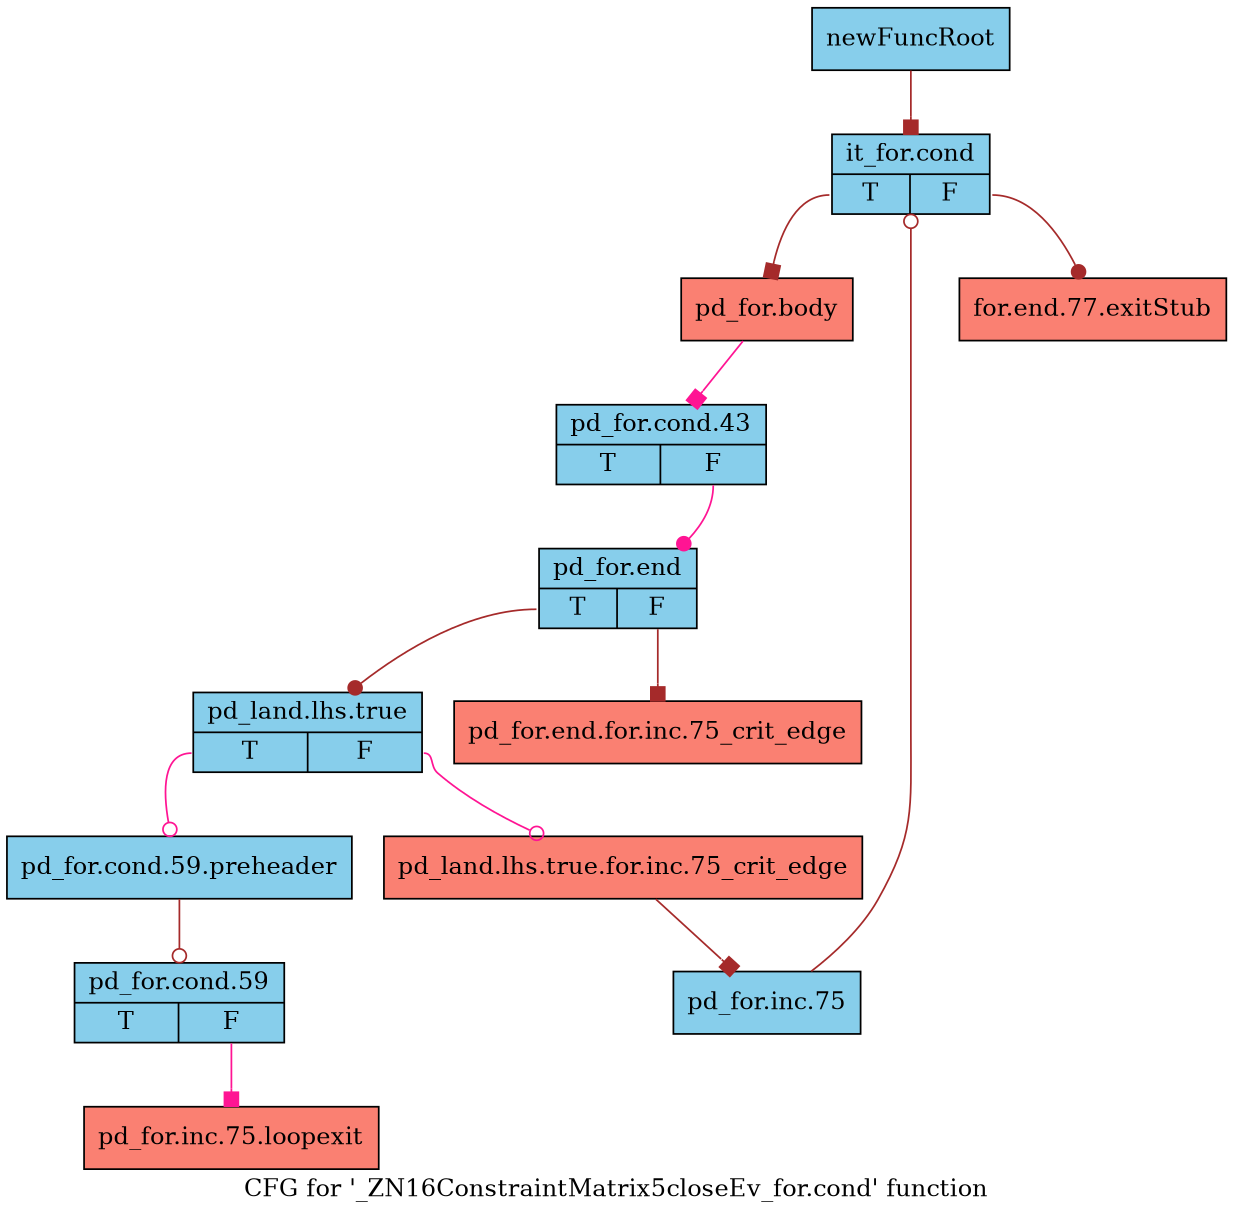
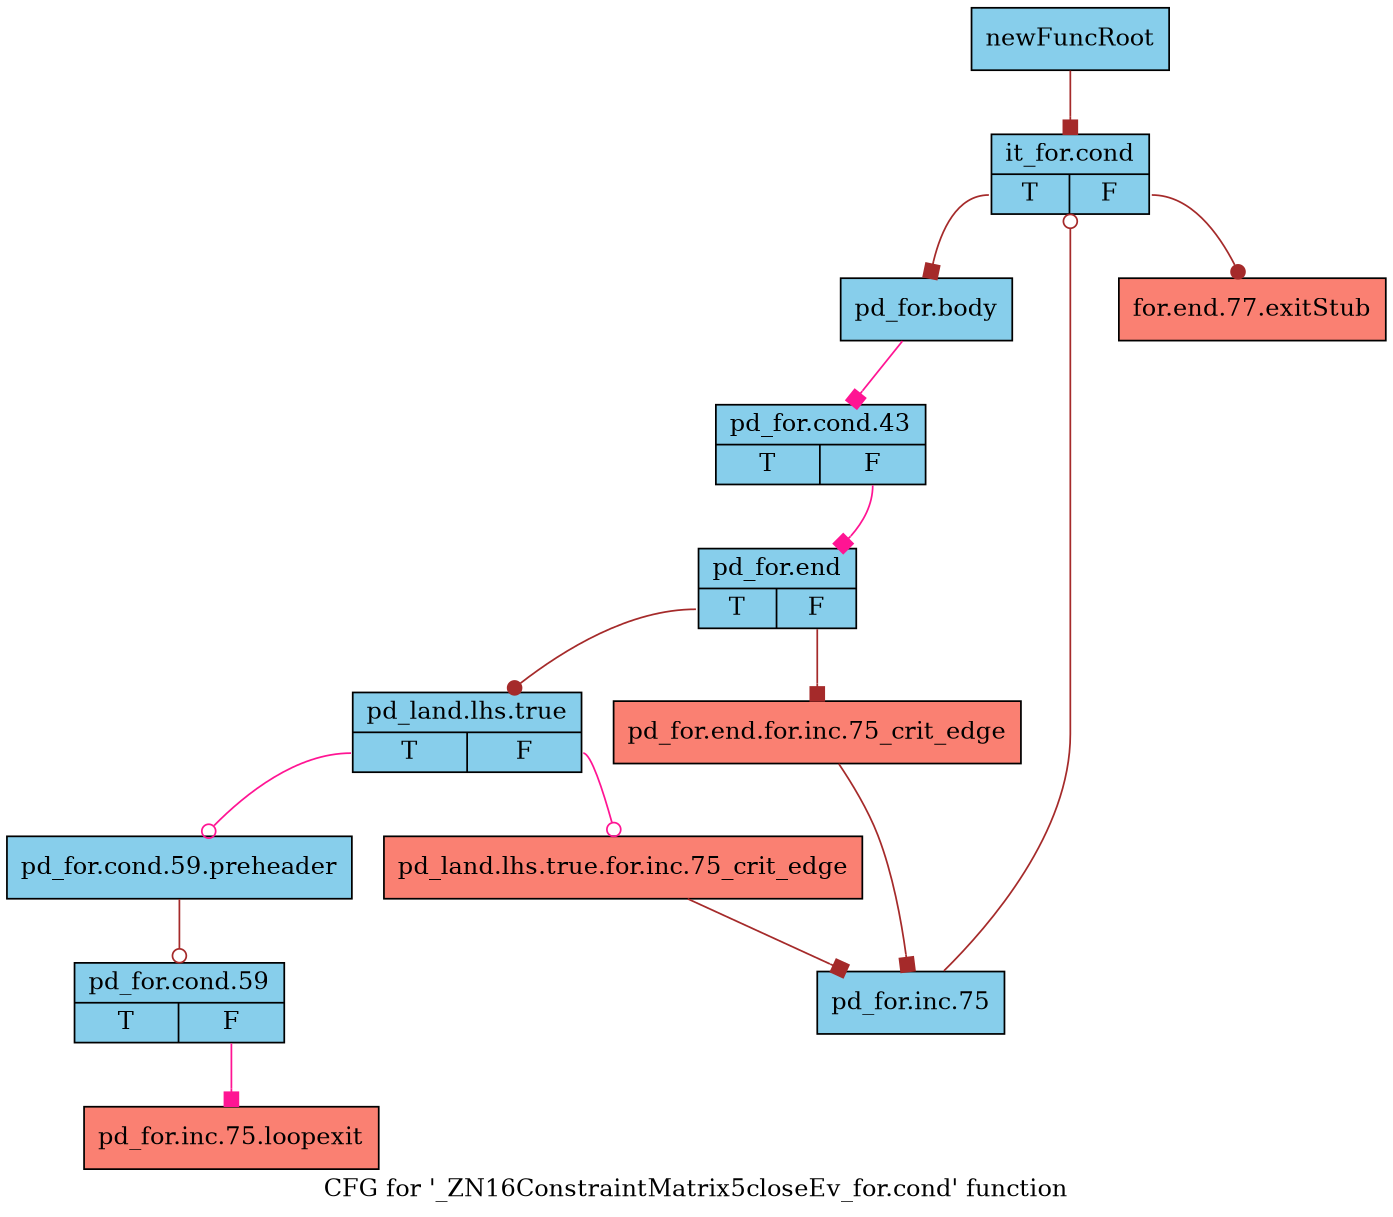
(767, 309) -> (926, 309)
(706, 514) -> (866, 513)
none -> (885, 854)
